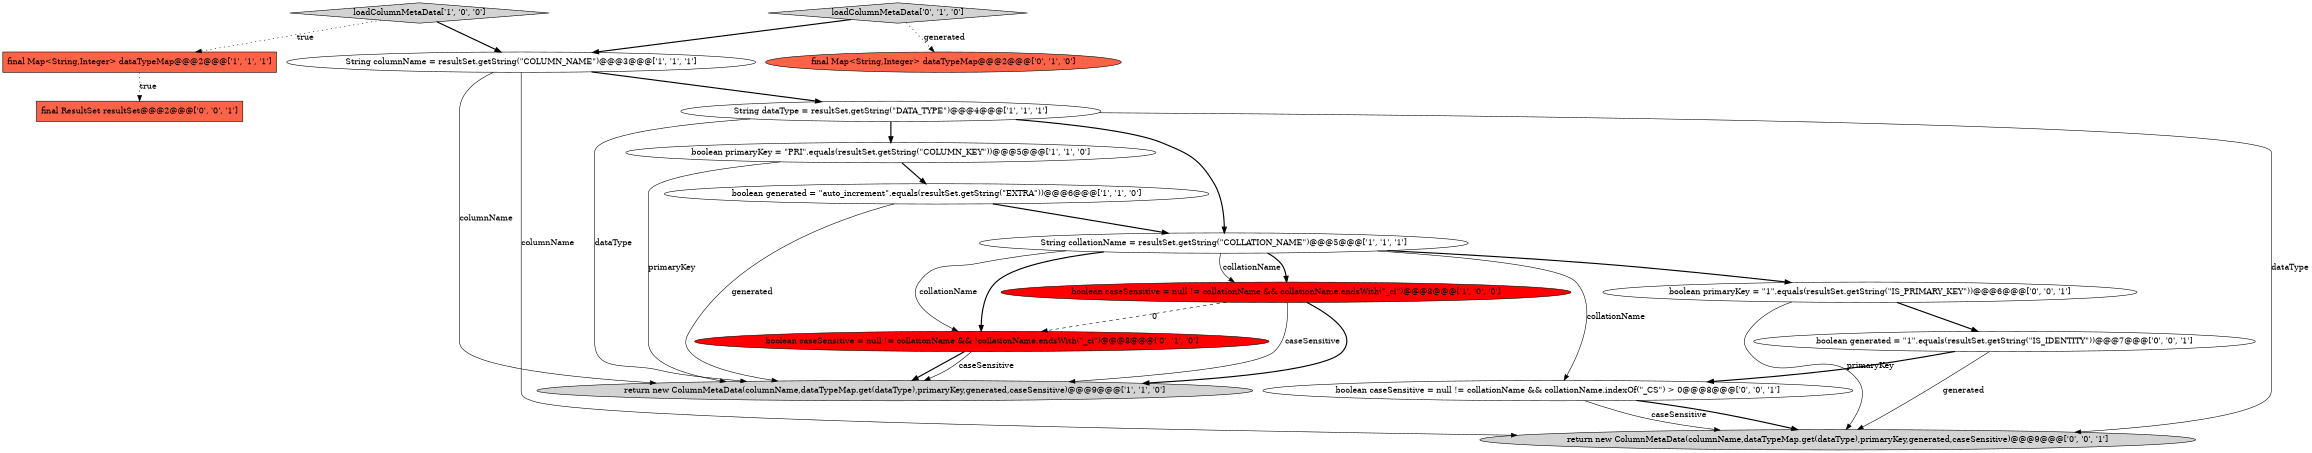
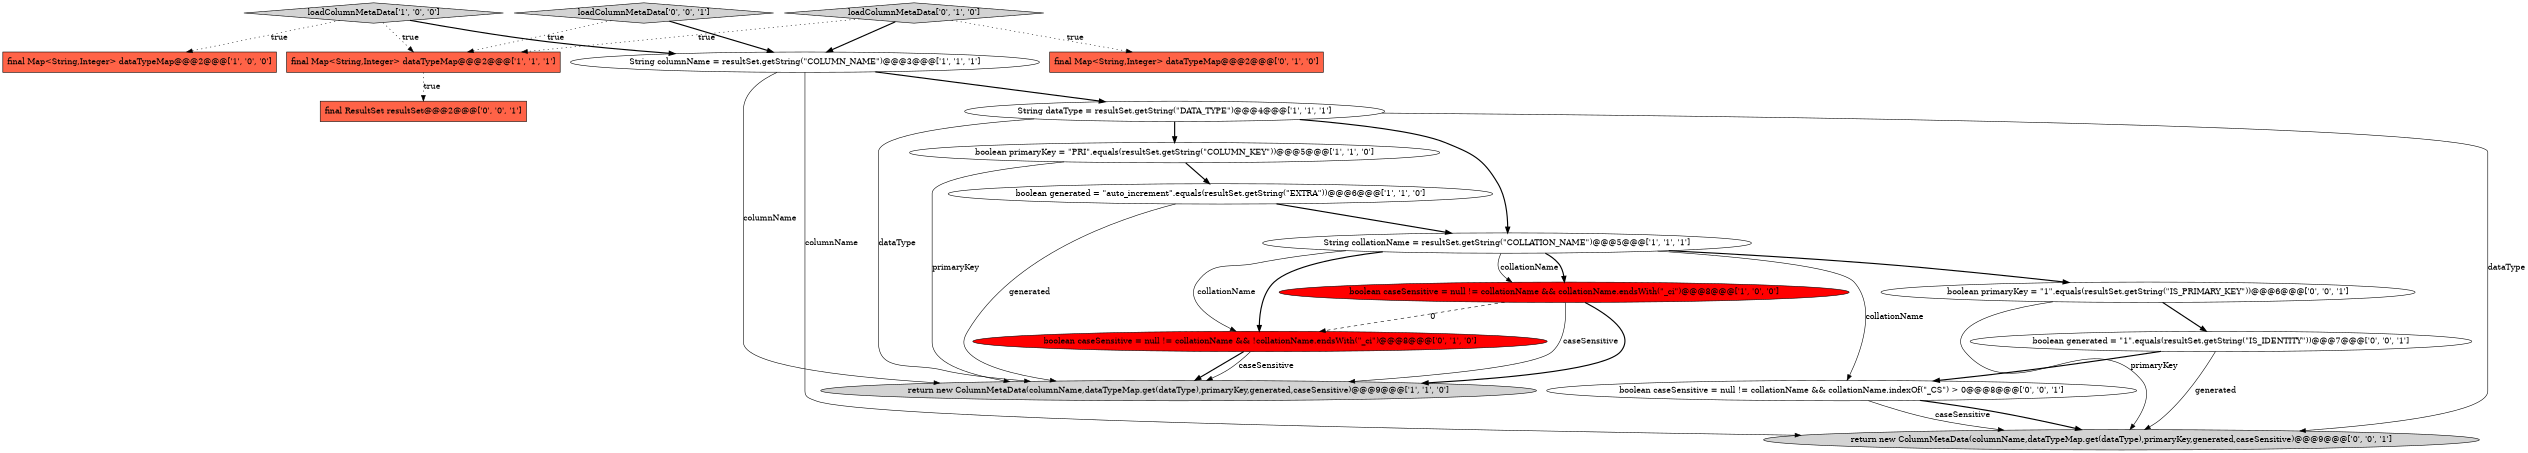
none -> (644, 13)
none -> (693, 35)
(944, 38) -> (1075, 38)
none -> (140, 62)
(943, 62) -> (1187, 62)
